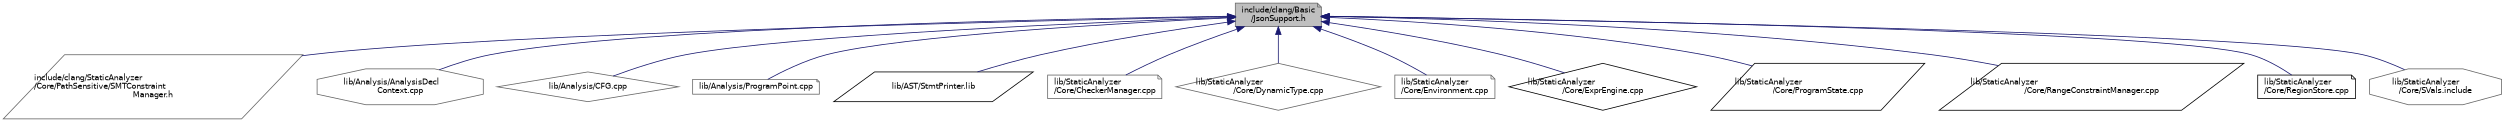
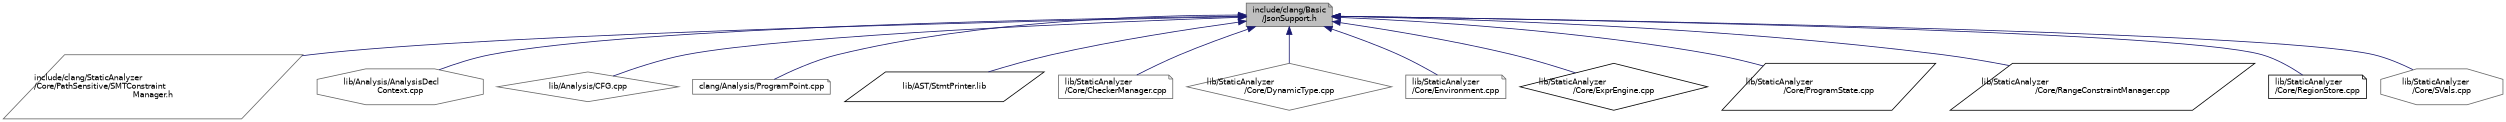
(756, 87) -> (761, 87)
(2436, 87) -> (2442, 87)
